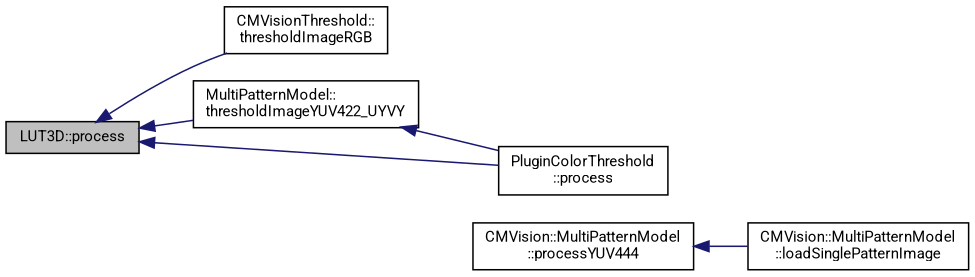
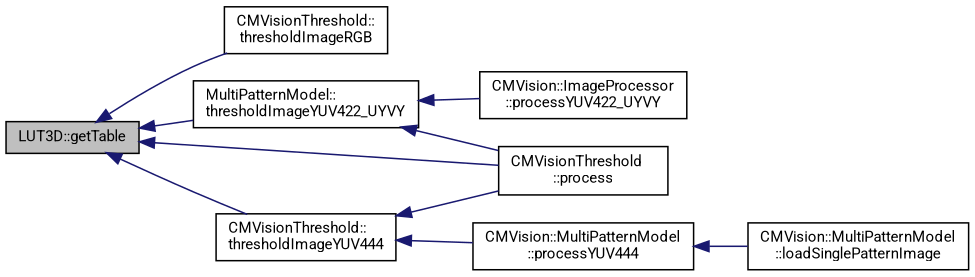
none -> (583, 95)
(73, 138) -> (73, 138)
(583, 171) -> (583, 171)
none -> (306, 237)
